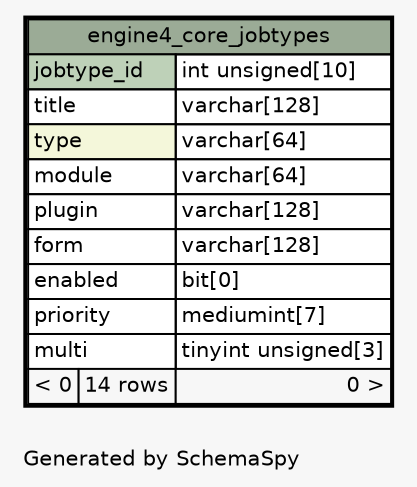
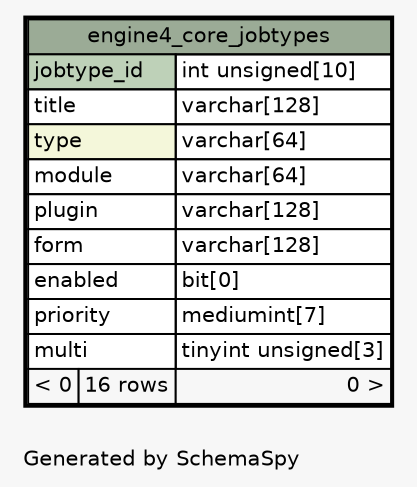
(127, 385) -> (127, 385)
